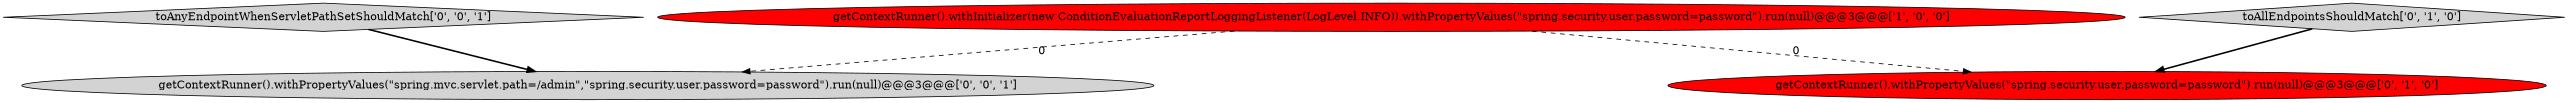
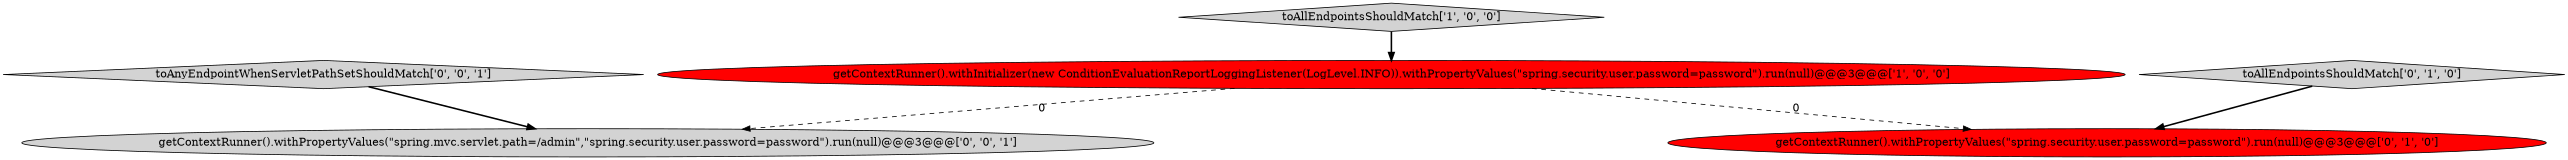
none -> (1391, 17)
